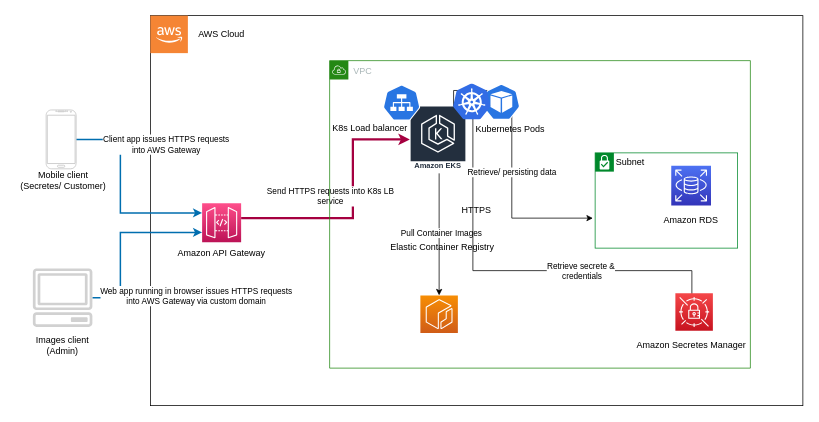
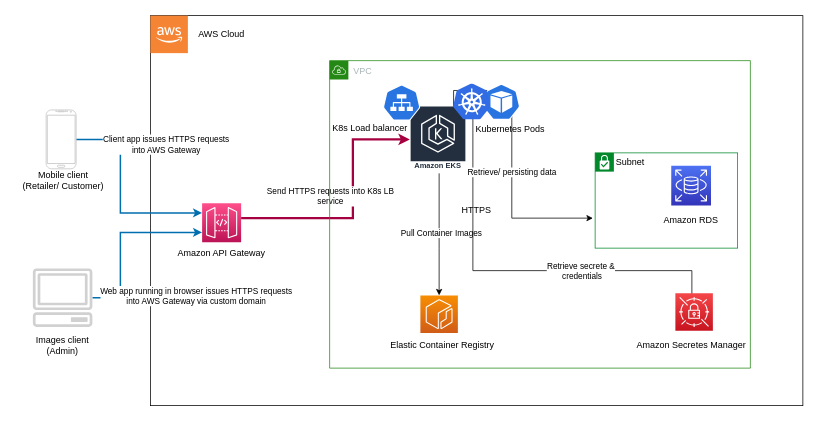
(63, 180) -> (63, 180)
(442, 247) -> (442, 345)
